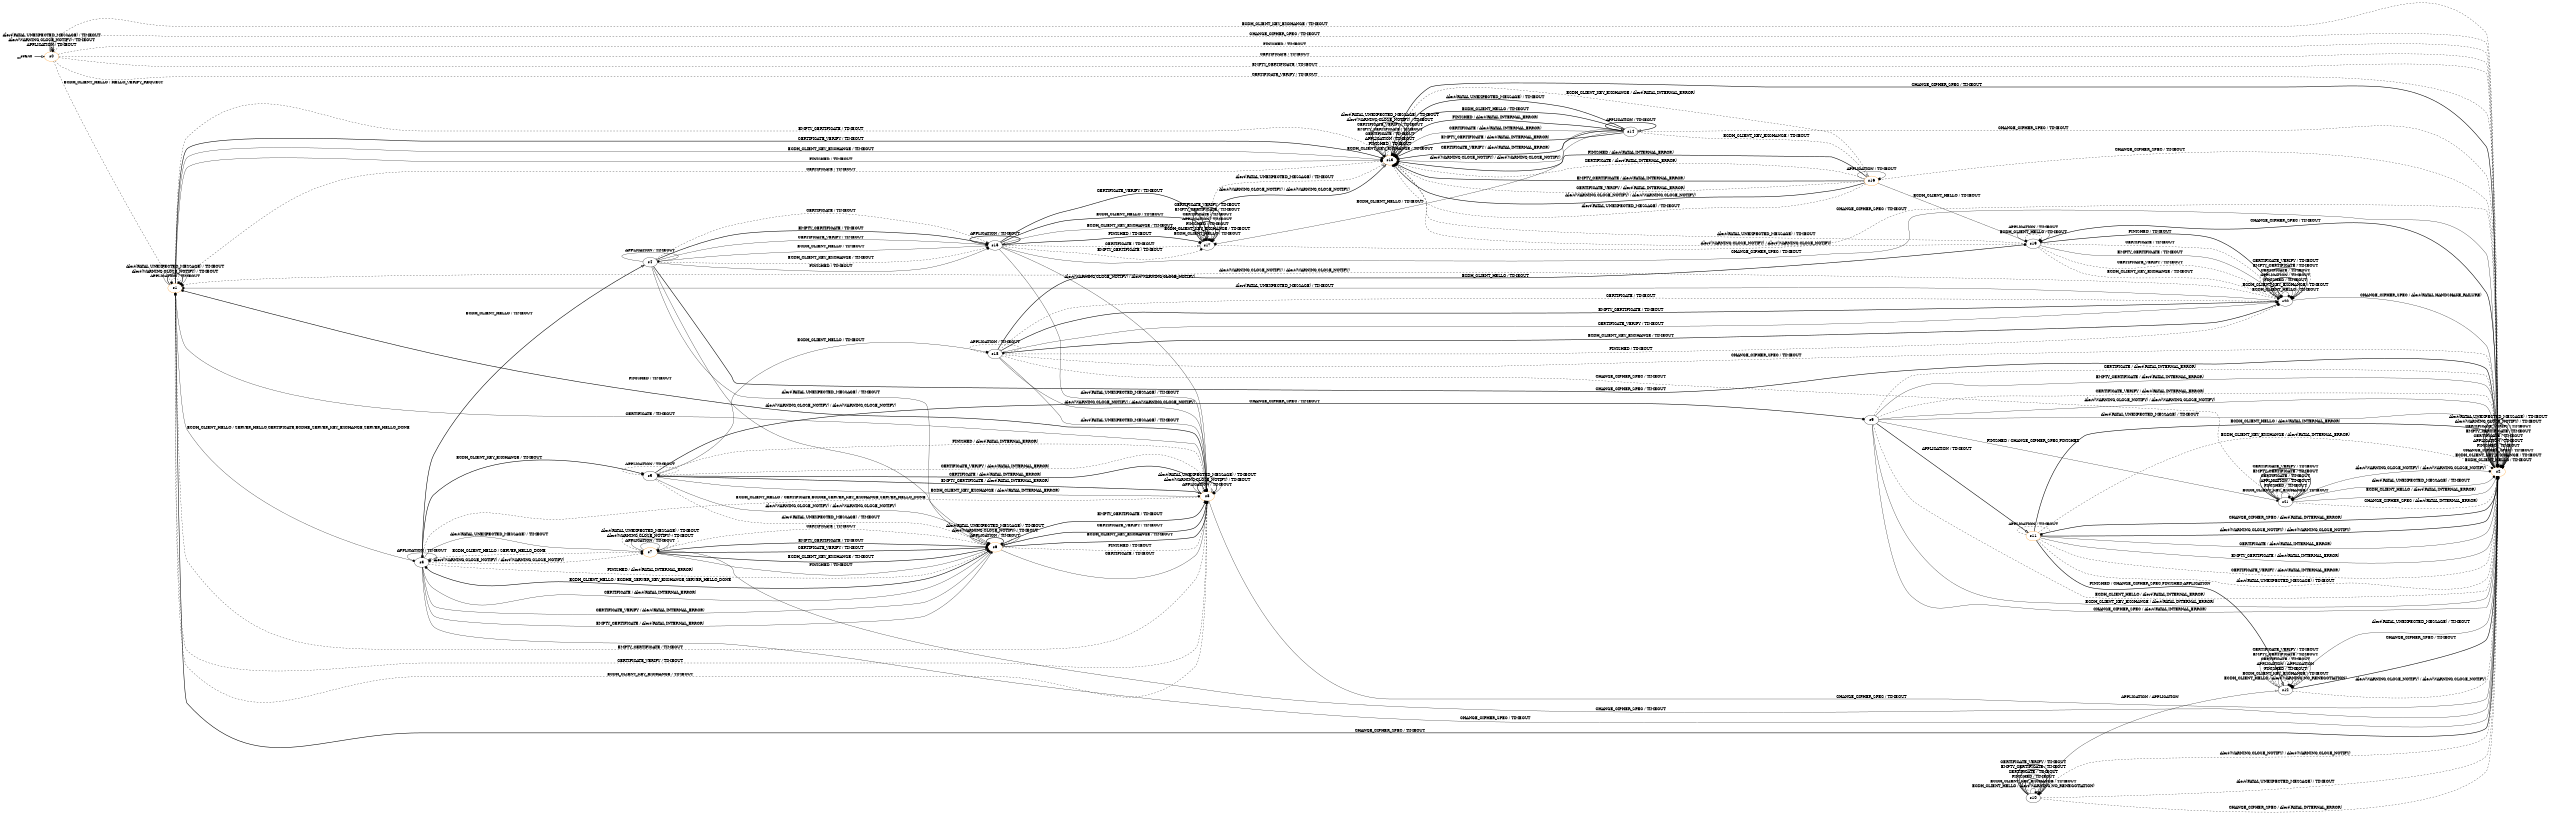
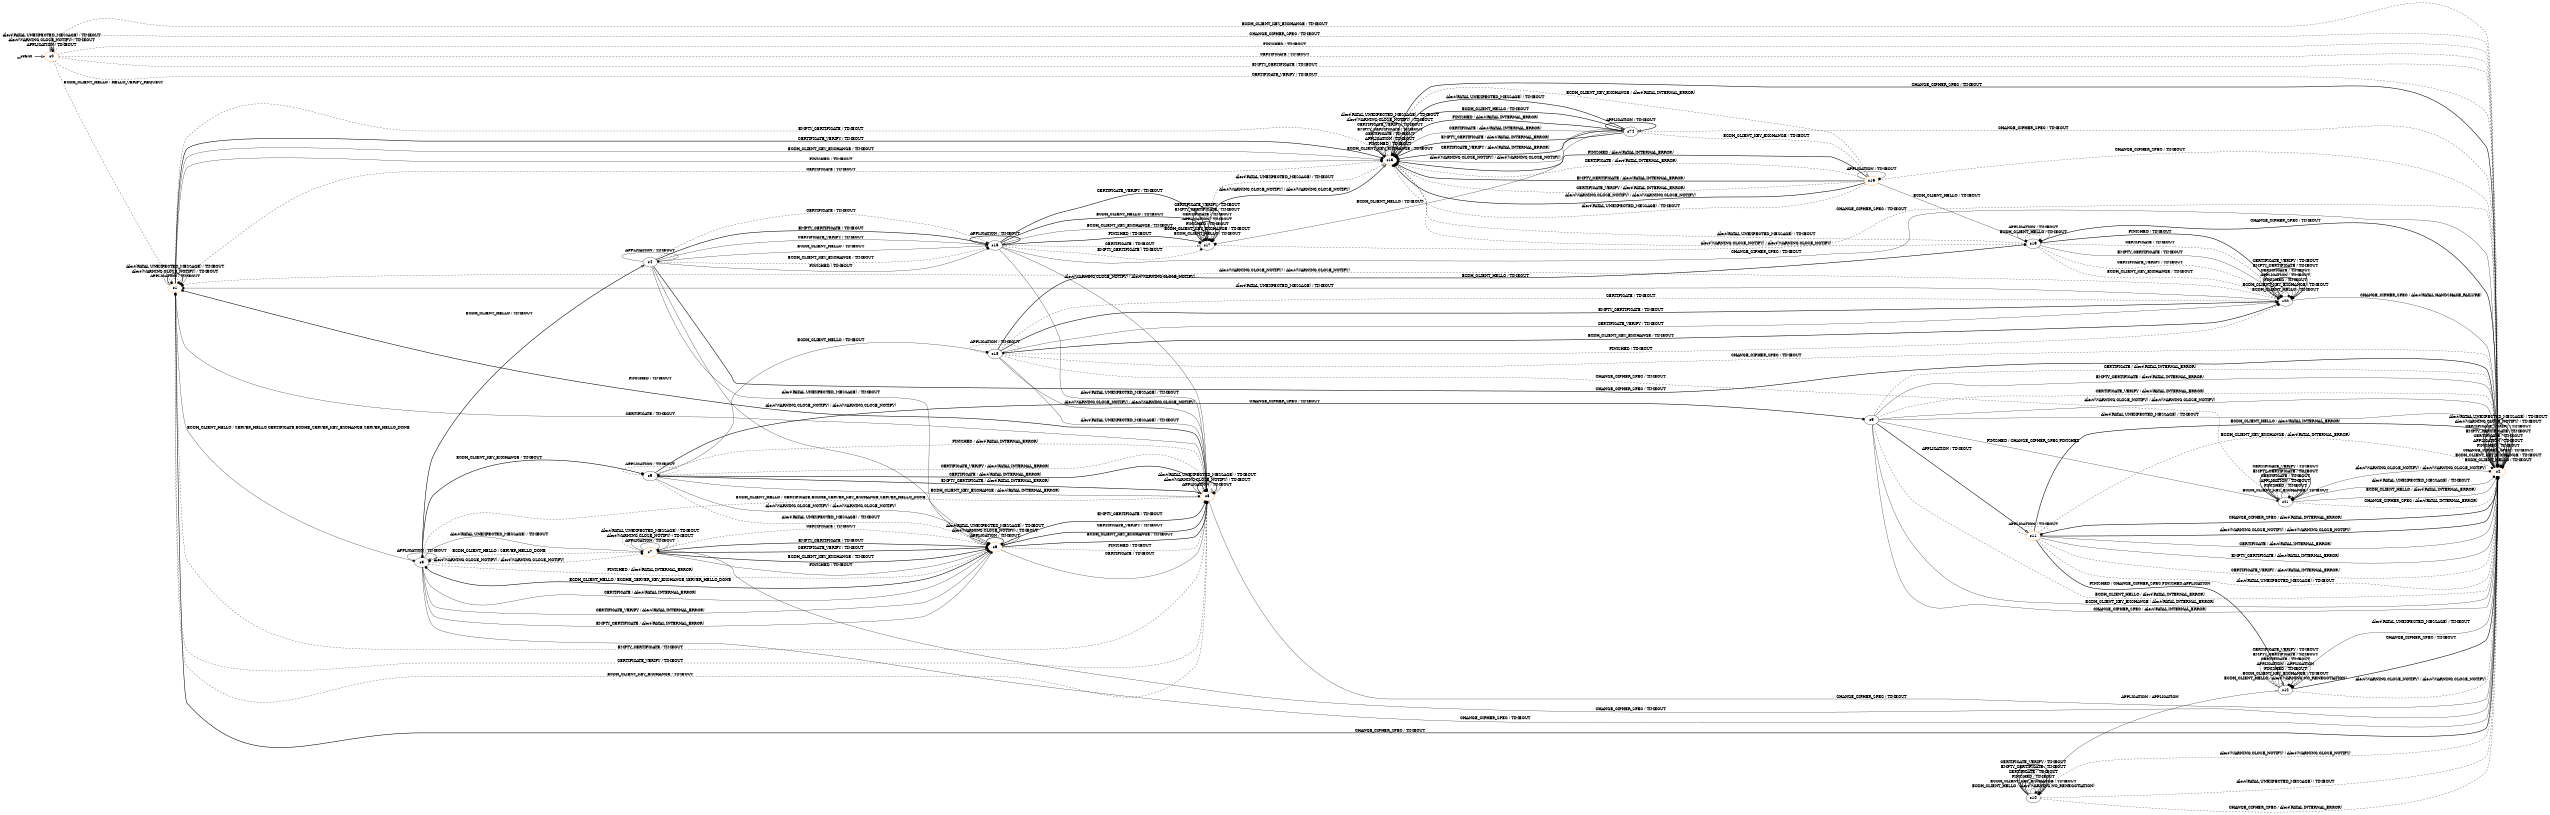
(1631, 132) -> (1631, 132)
